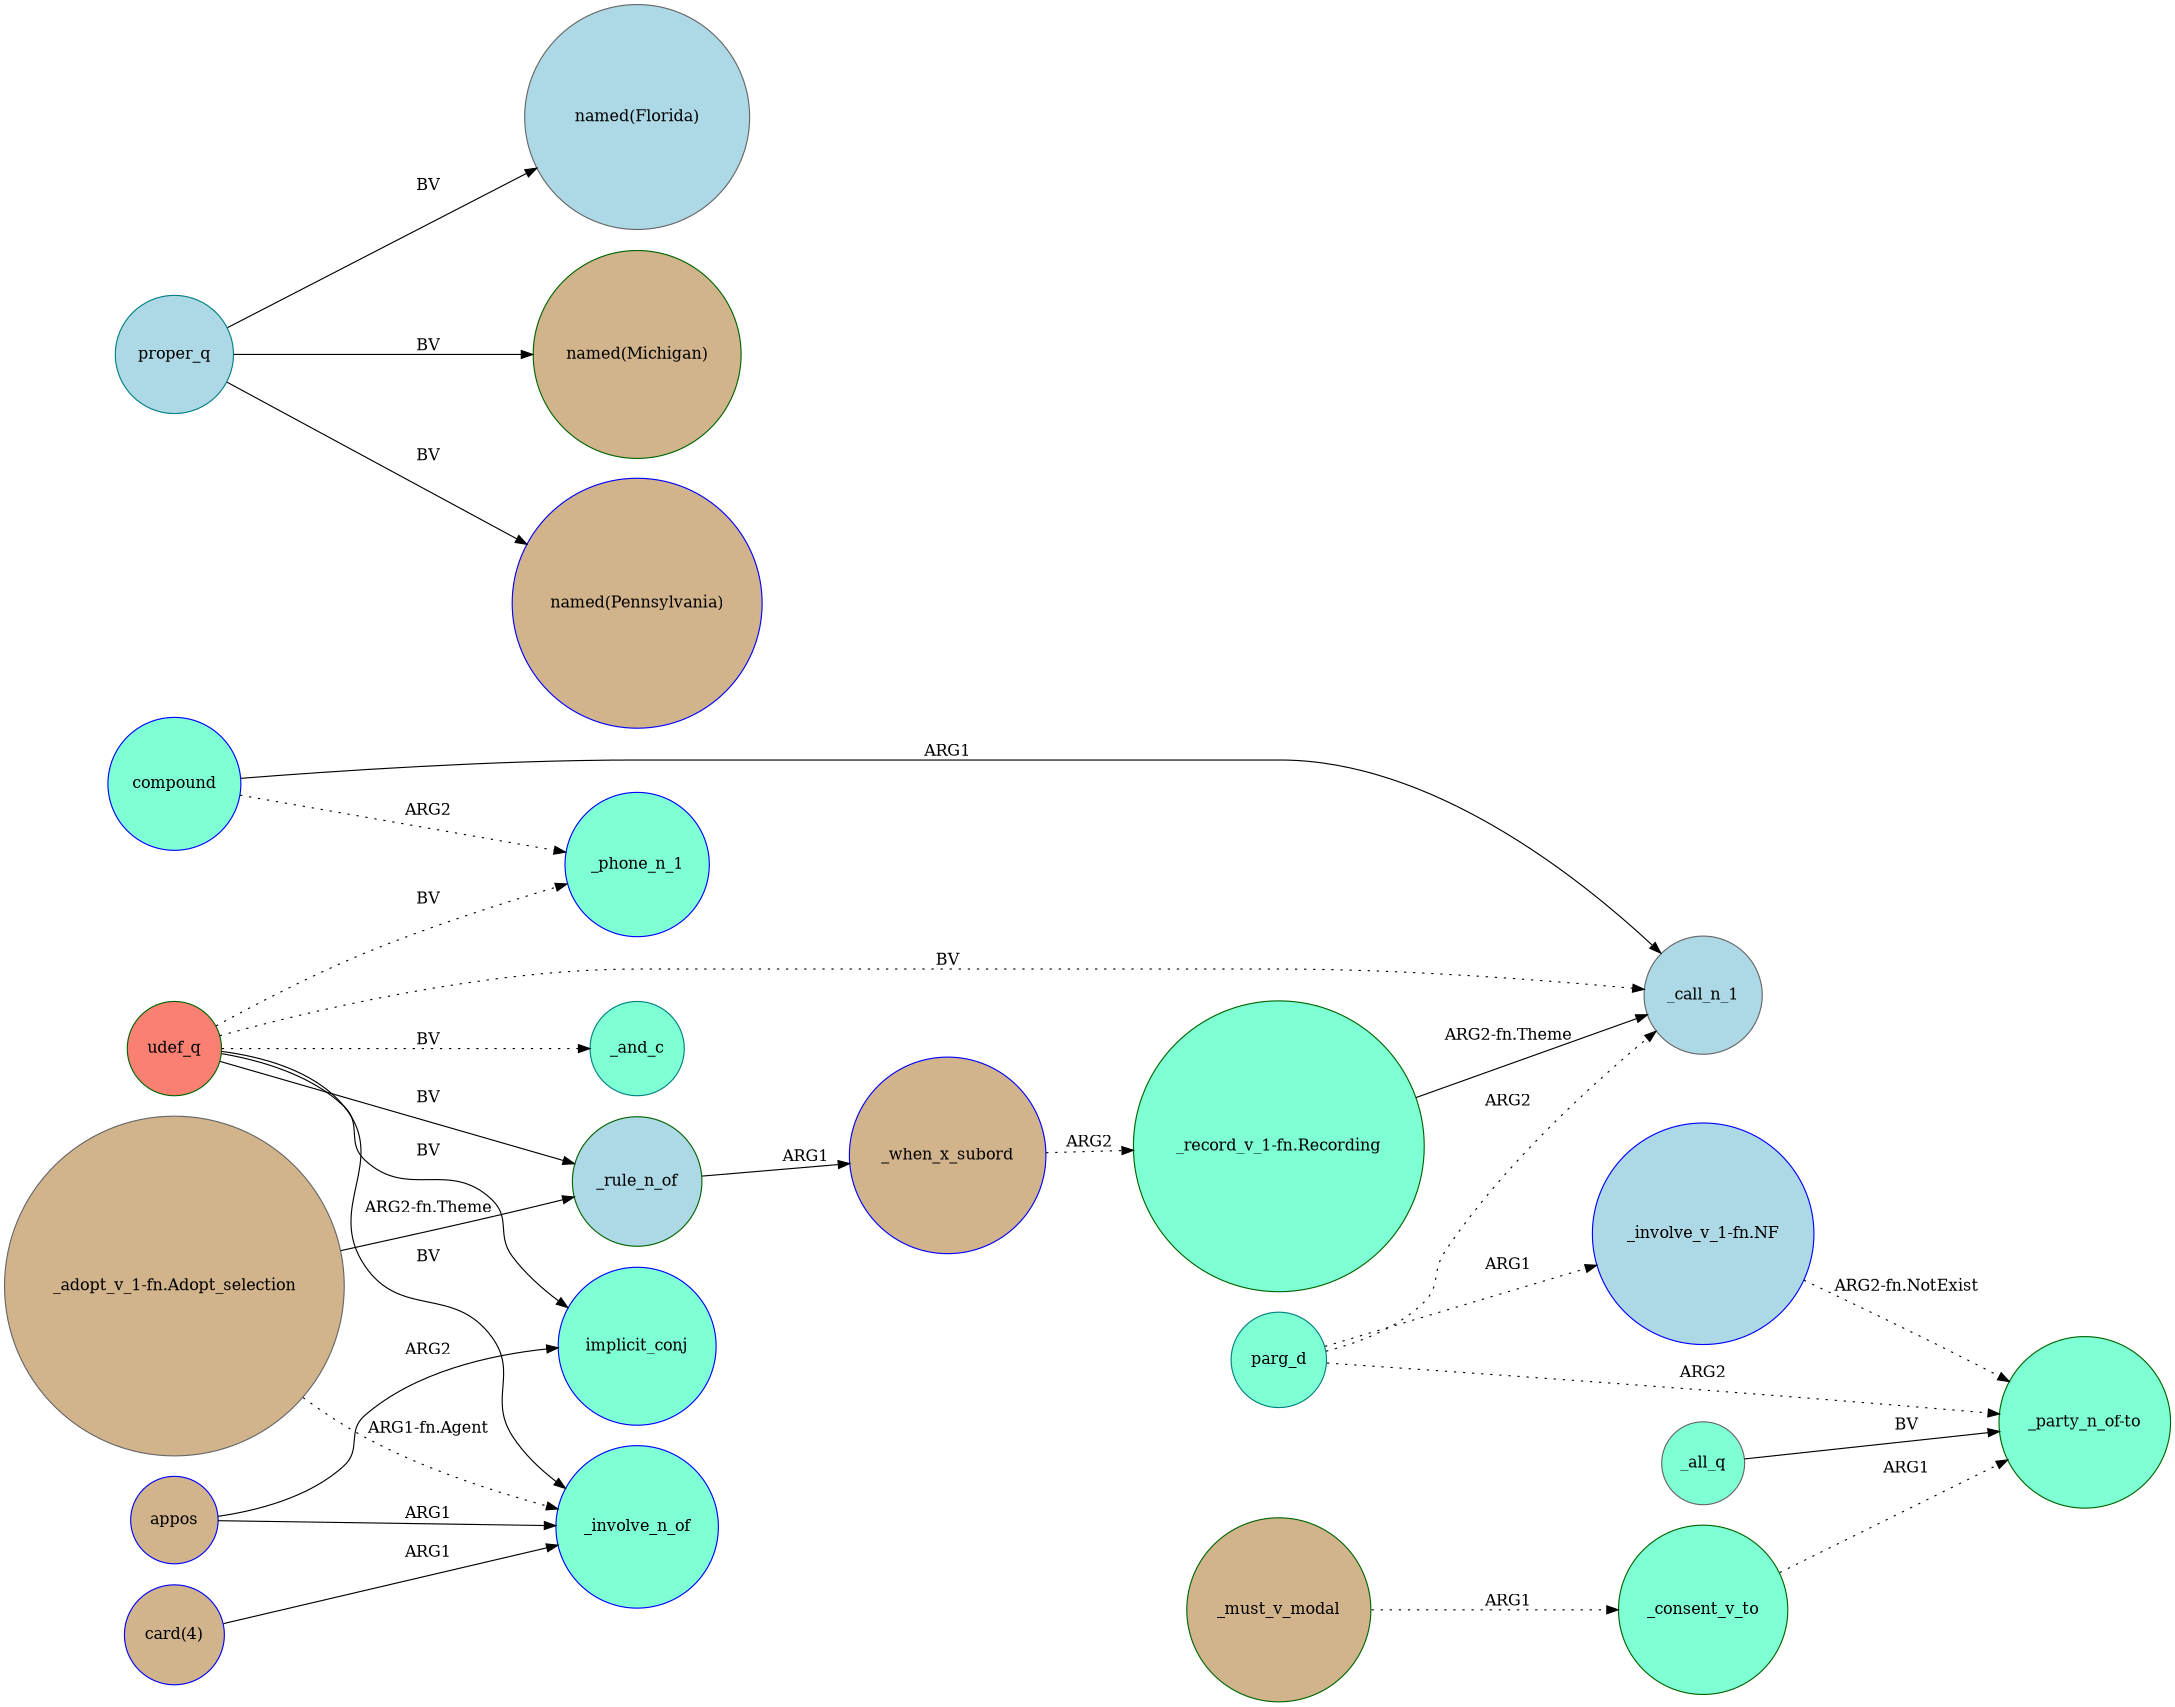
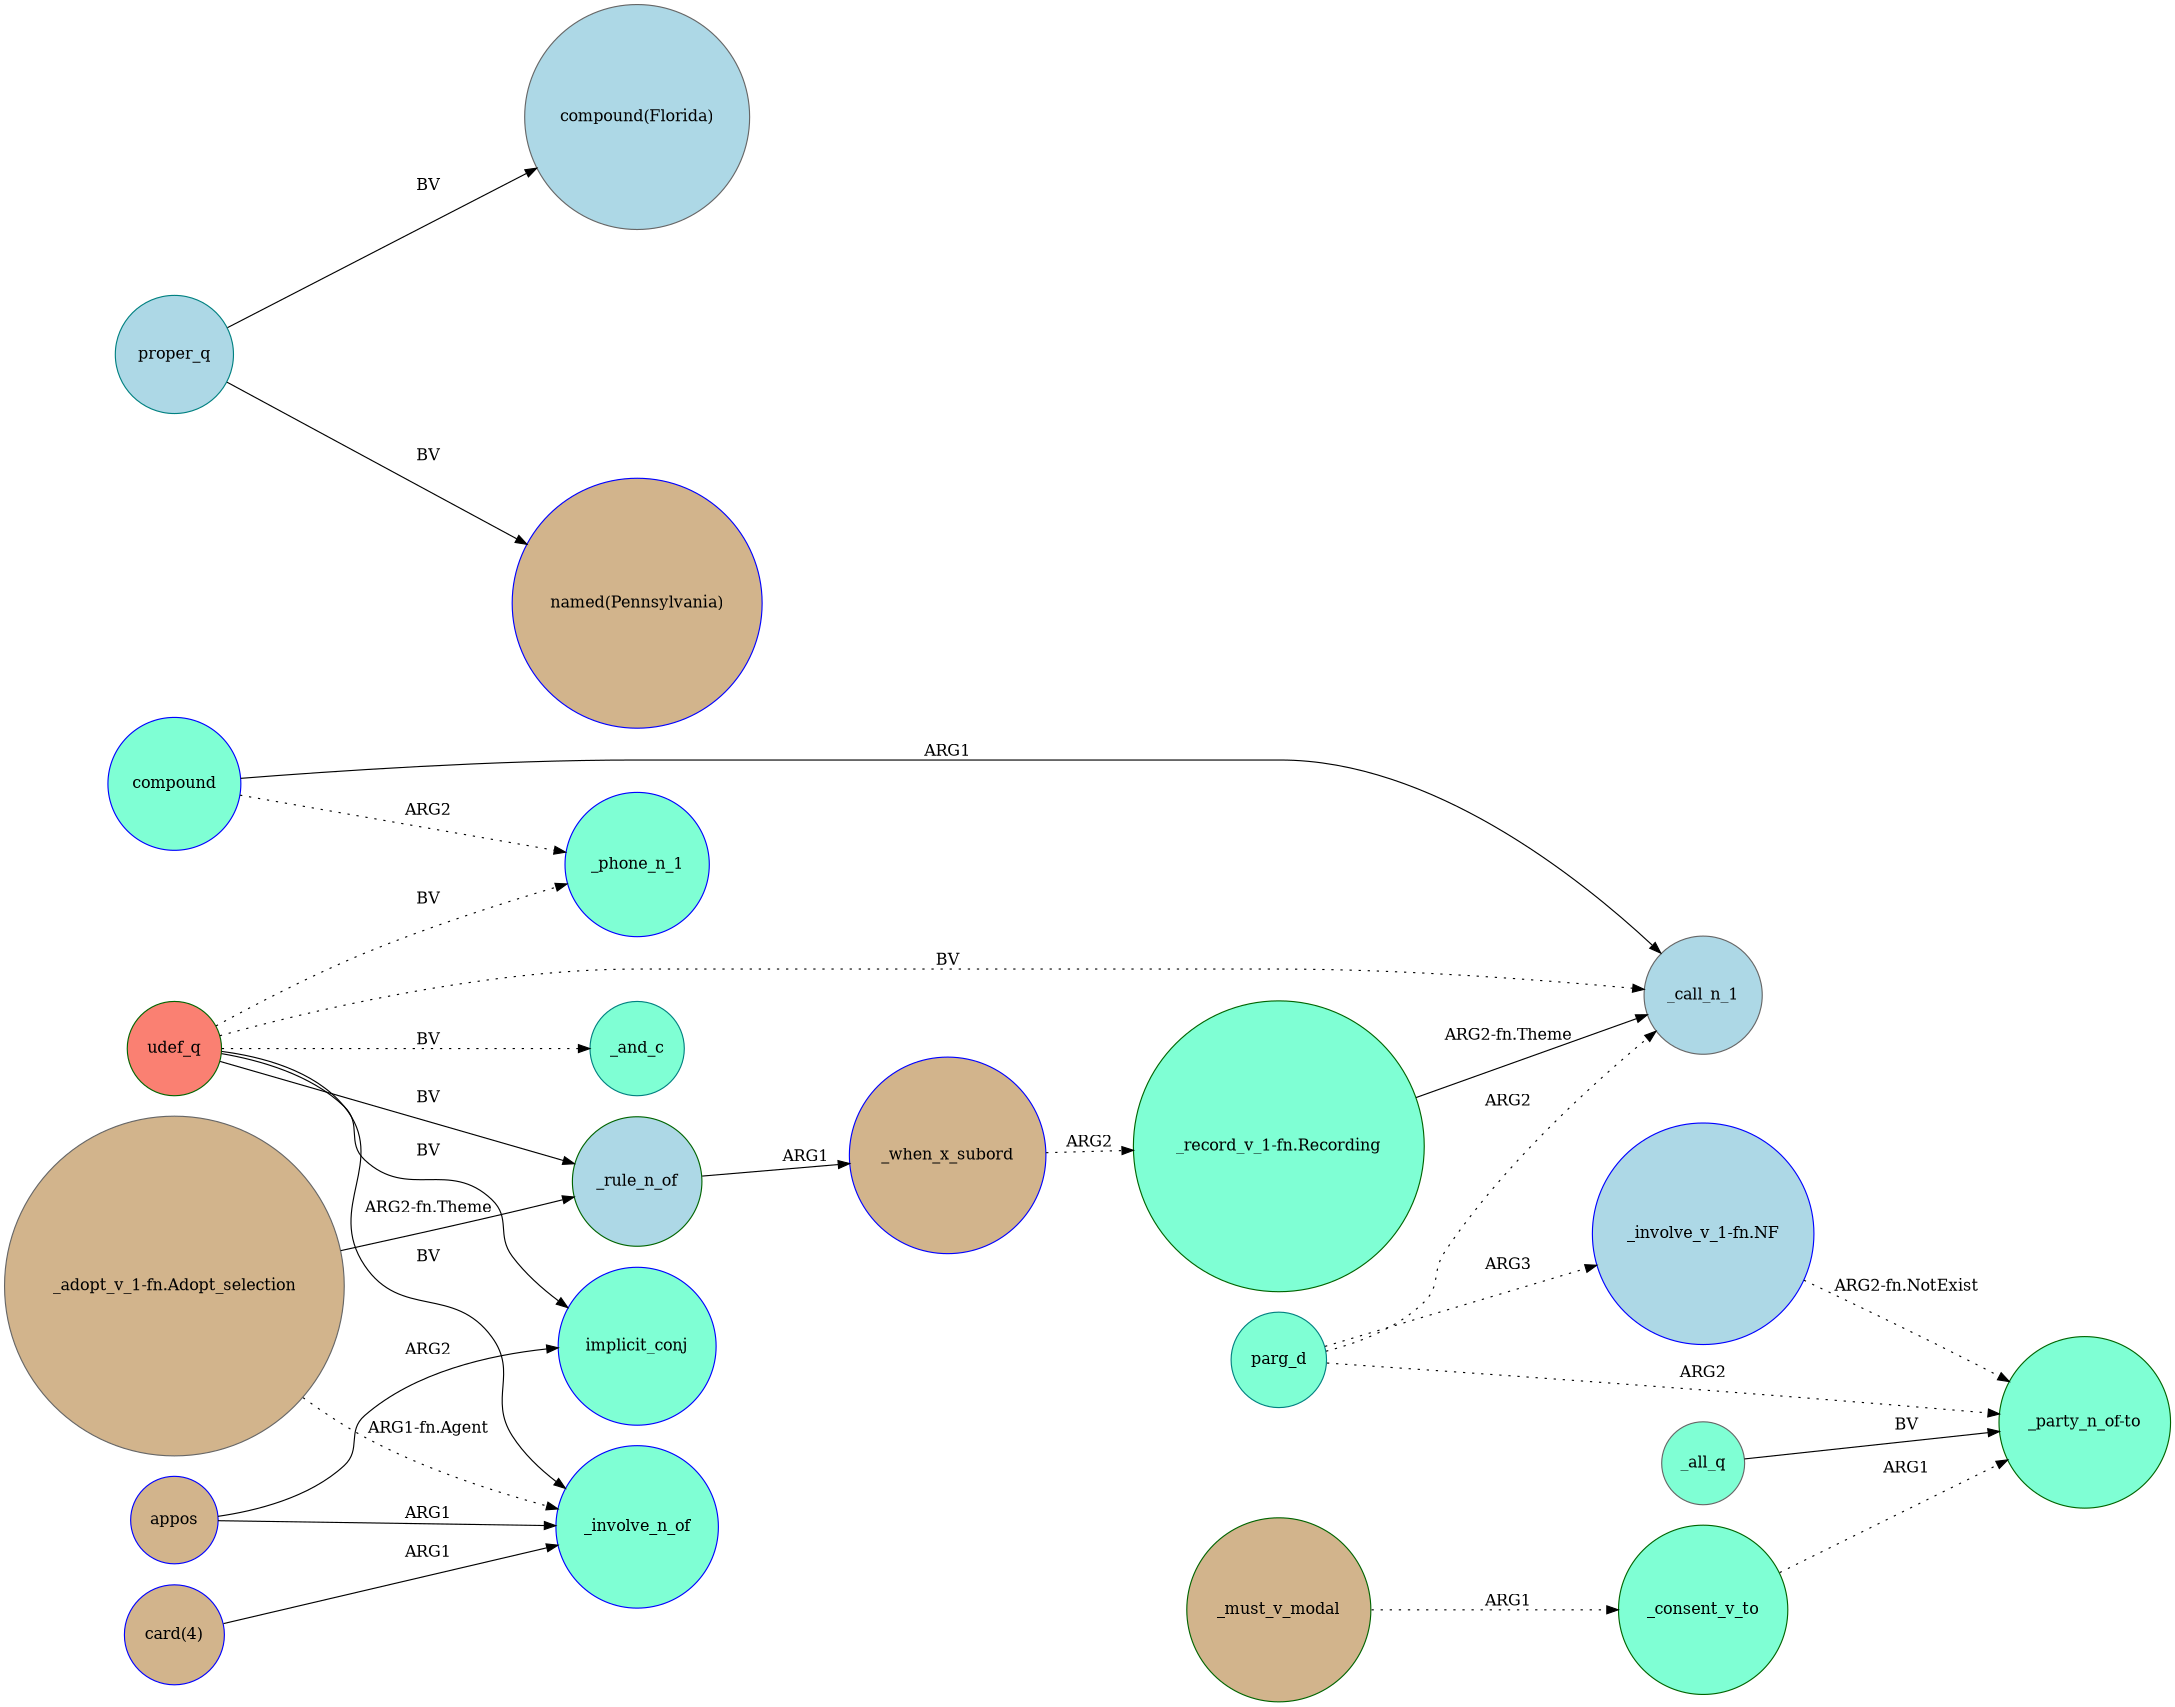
(637, 117) -> (637, 117)
(637, 354) -> none
(1508, 1265) -> (1508, 1265)
